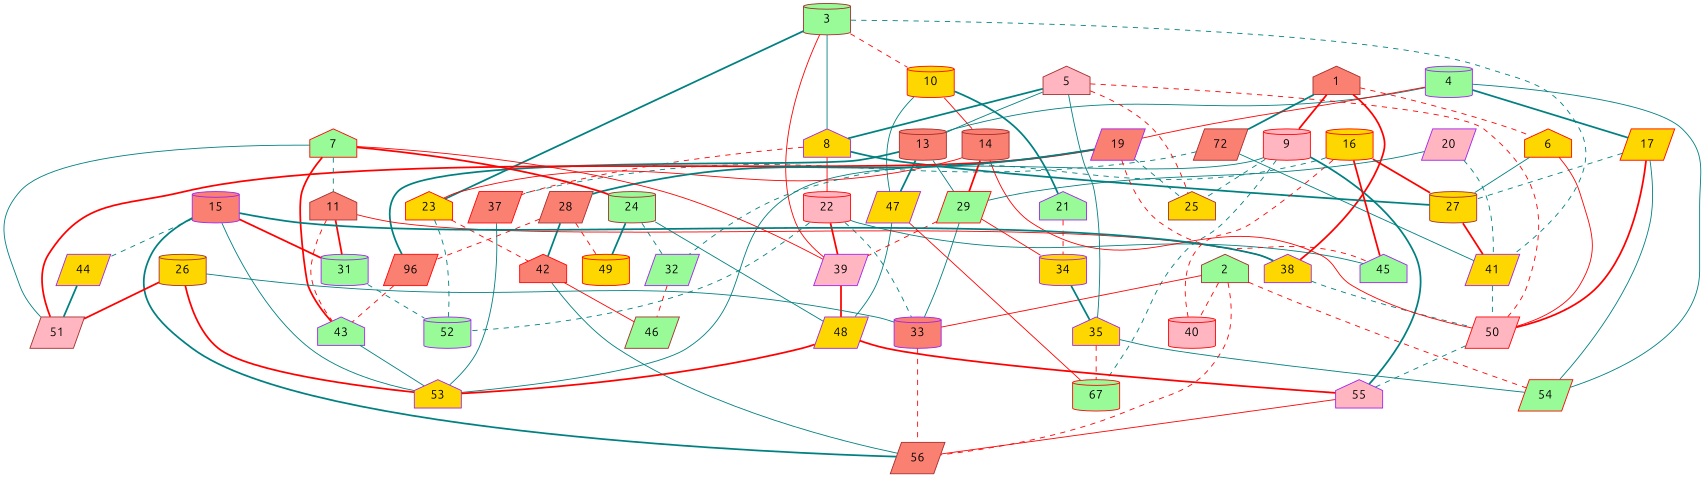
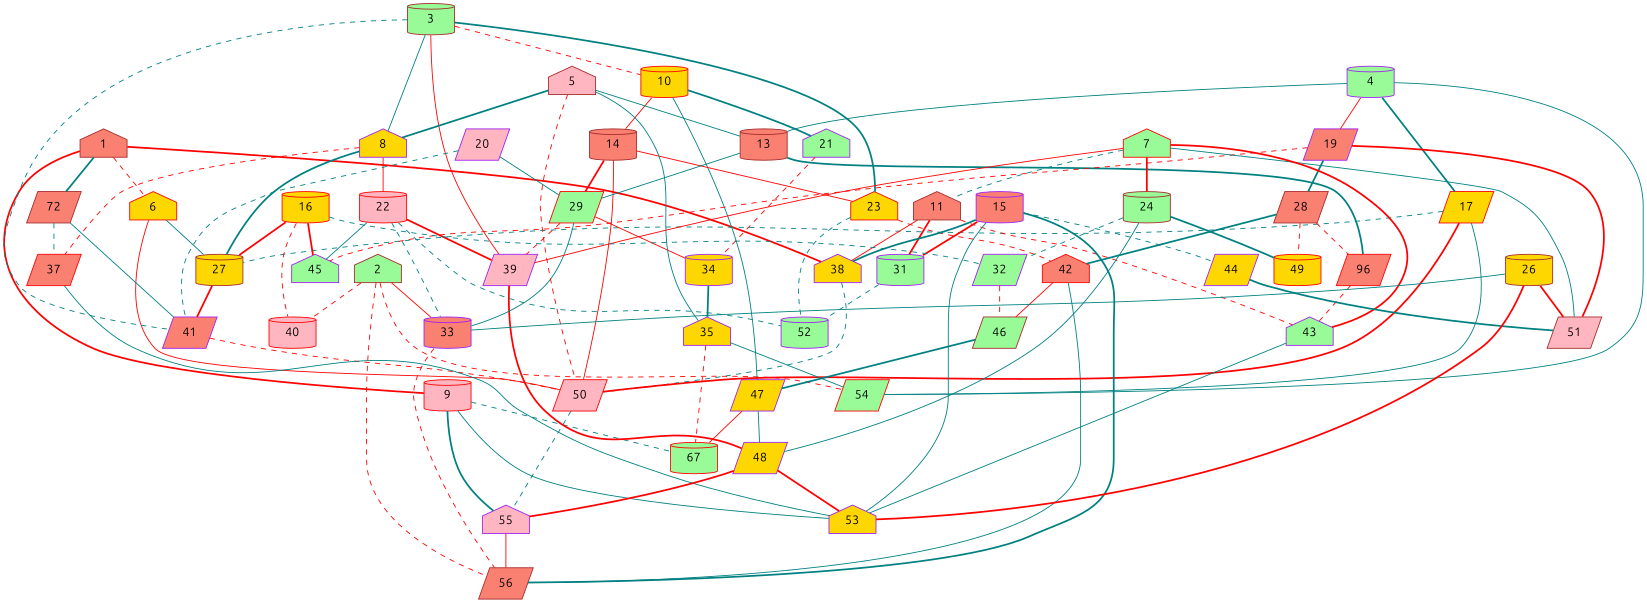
(908, 176) -> (879, 364)
(1192, 207) -> none
(1492, 270) -> (190, 333)
(1492, 301) -> (332, 359)
